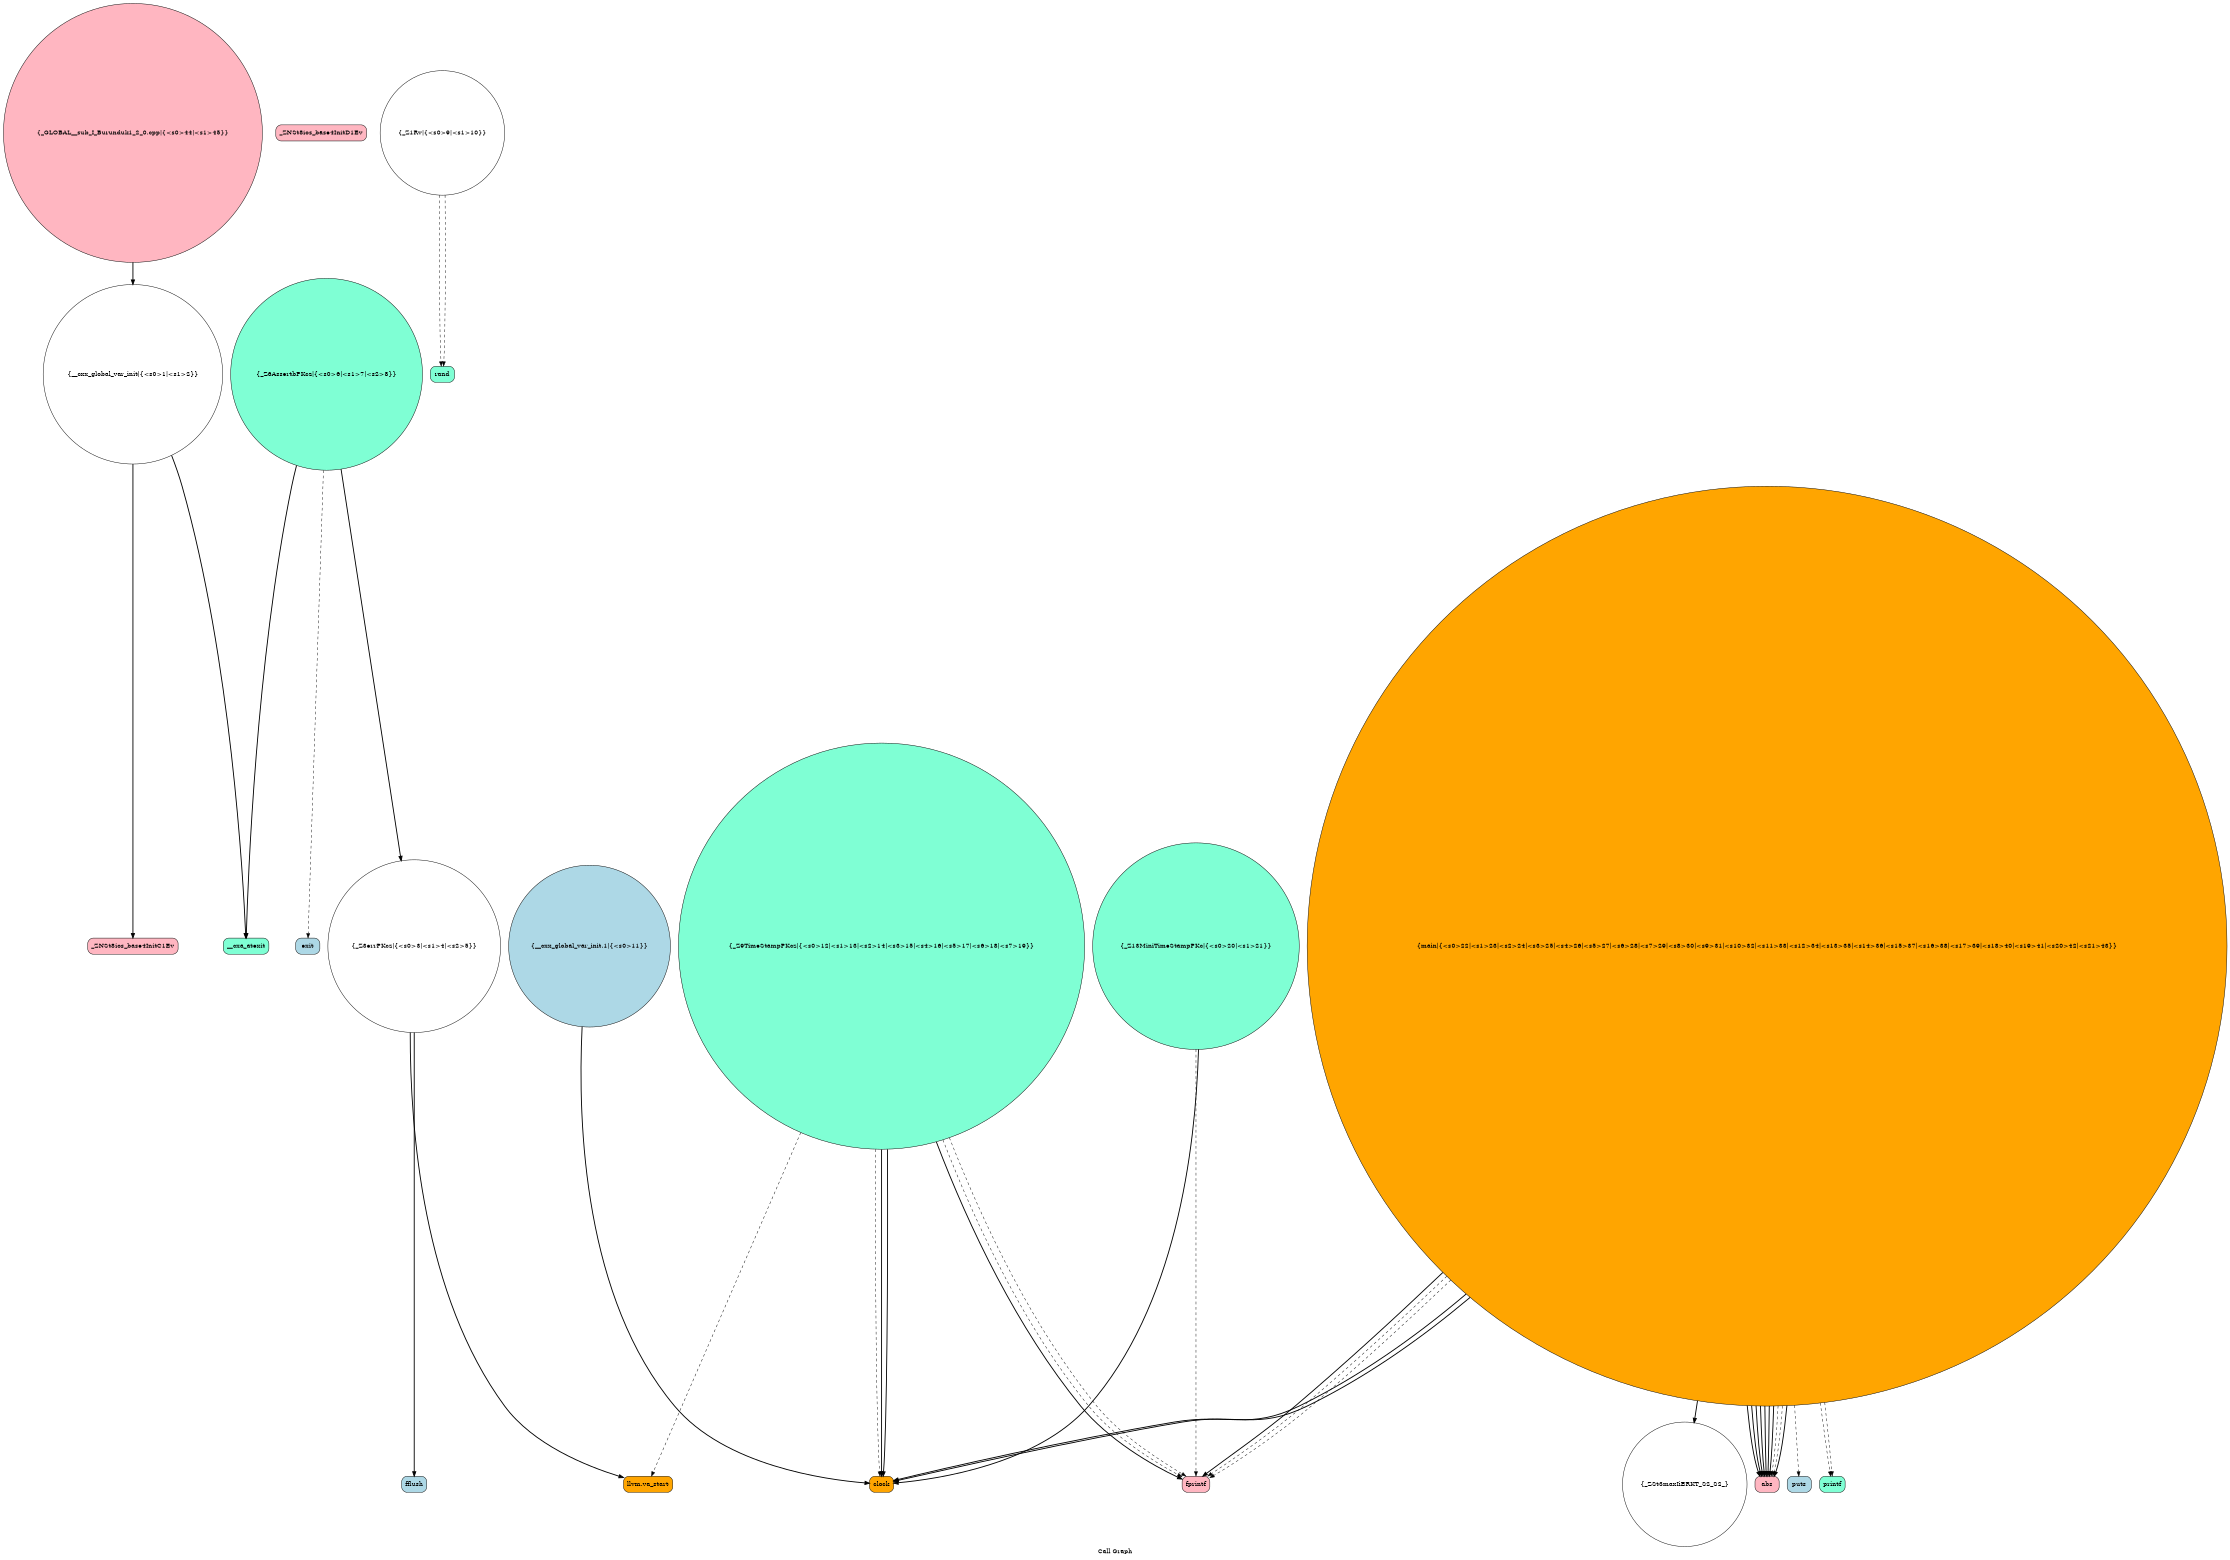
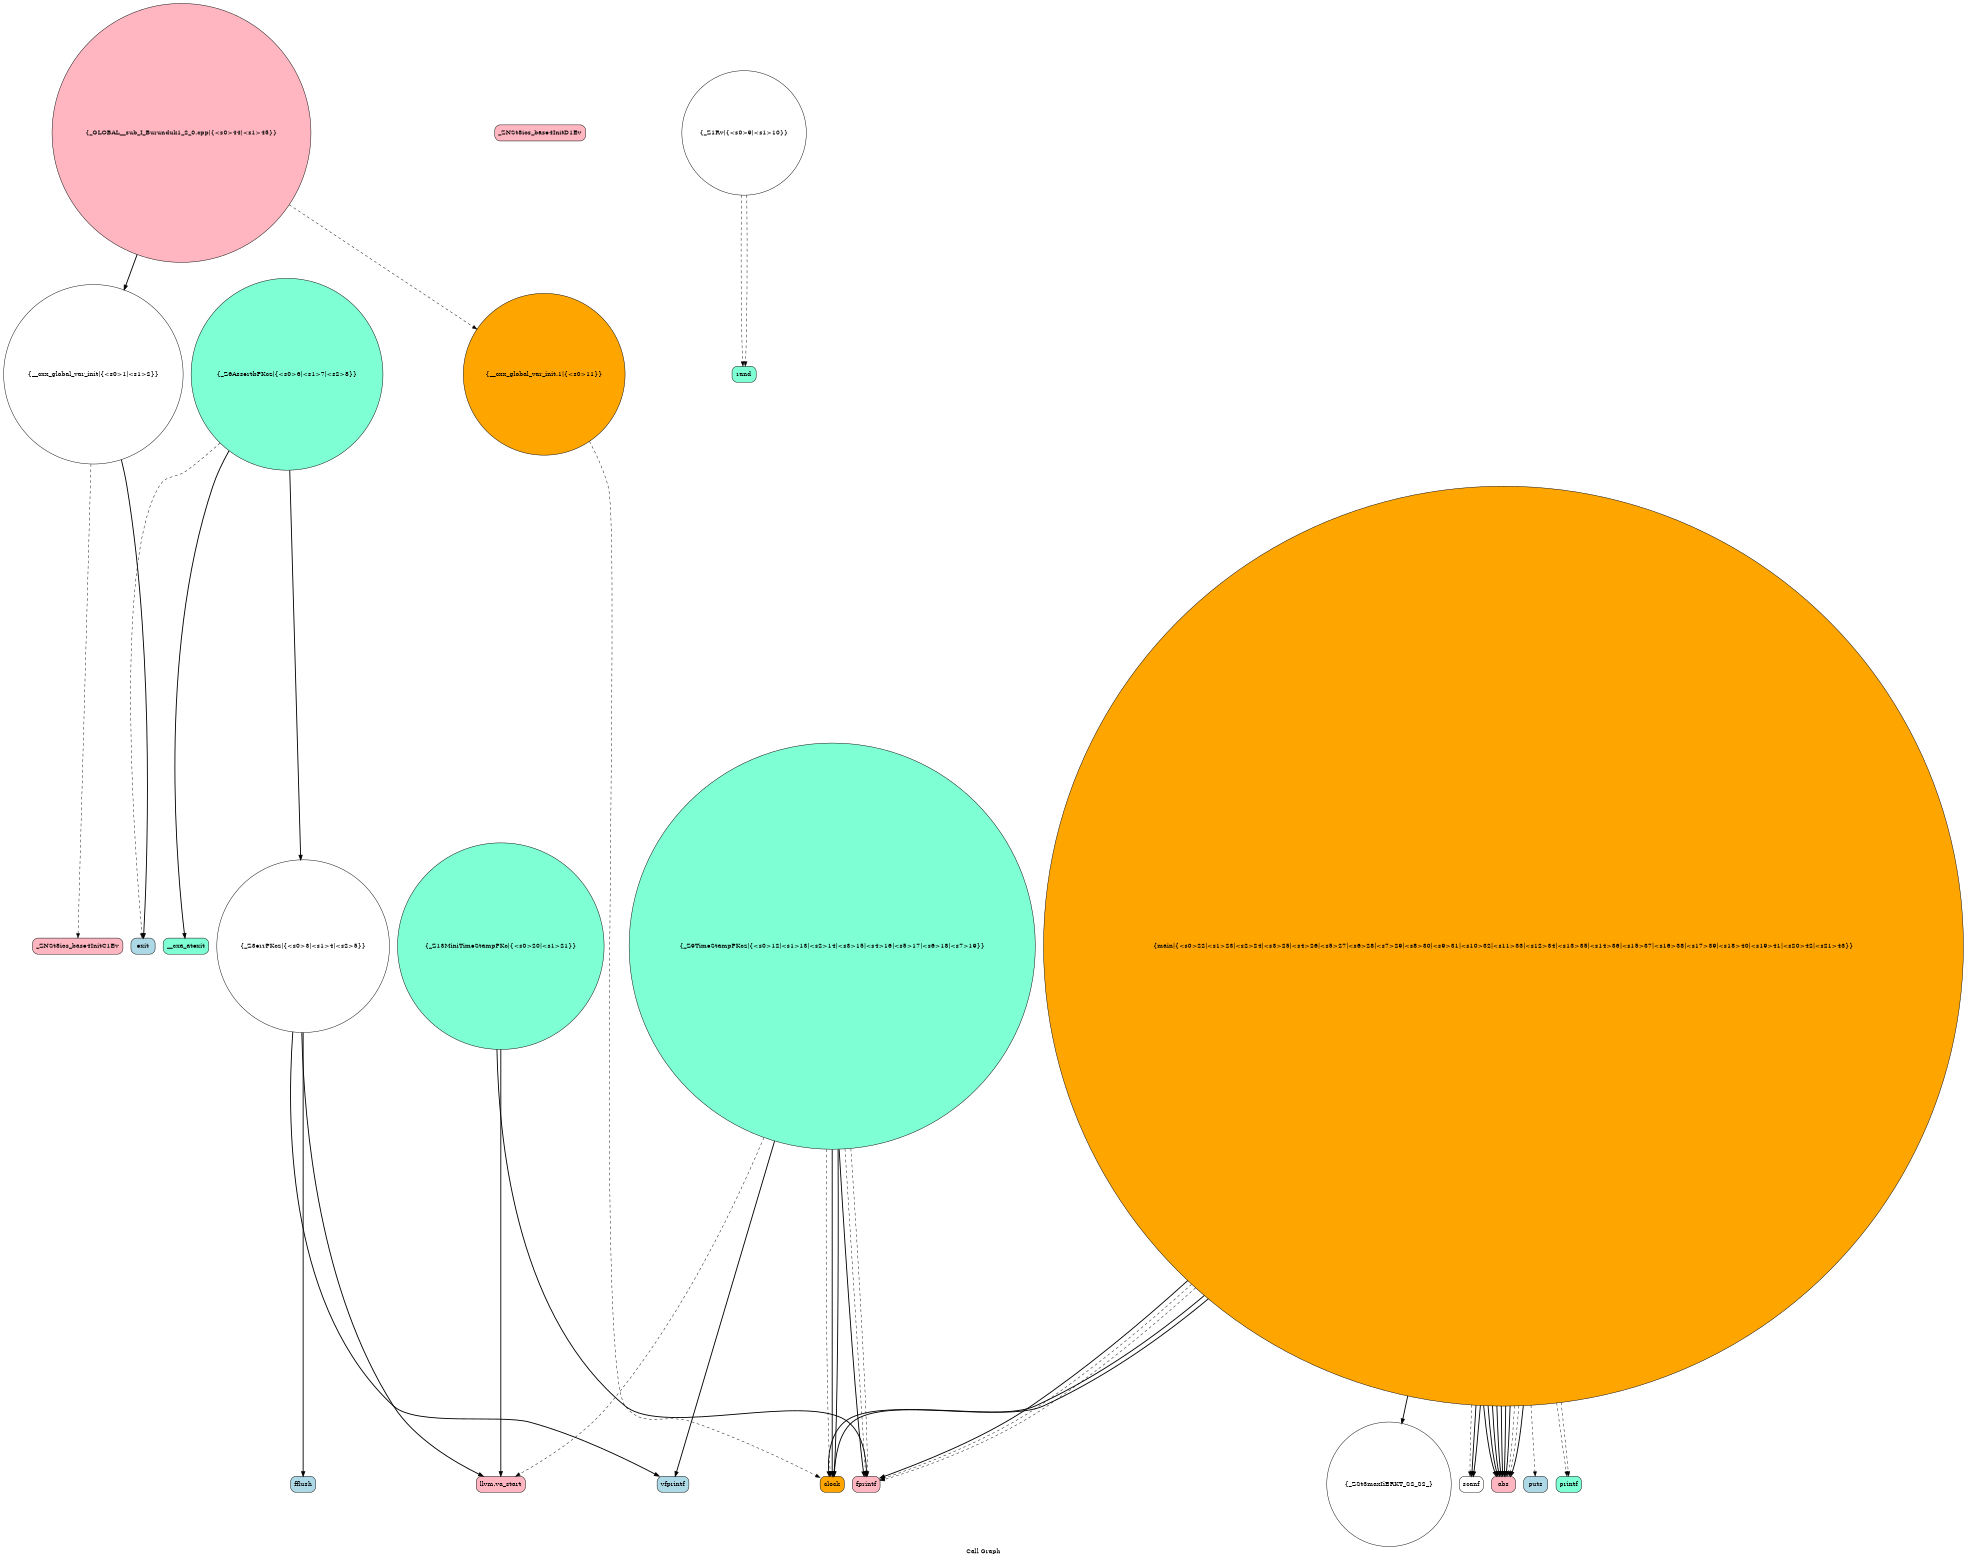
none -> (381, 266)
(223, 692) -> (146, 696)
(133, 699) -> (85, 699)
(590, 946) -> (544, 374)
(1196, 1260) -> (587, 1367)
(626, 1325) -> (610, 1026)
(1135, 1335) -> (501, 1260)
(648, 1484) -> (501, 1484)
none -> (673, 1484)
none -> (1471, 1484)
